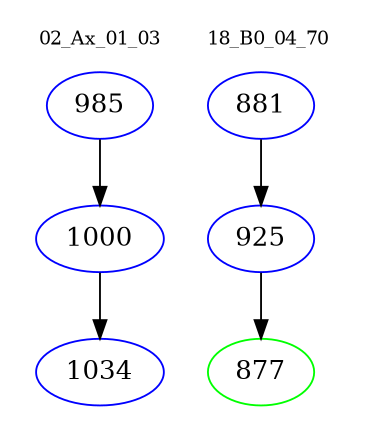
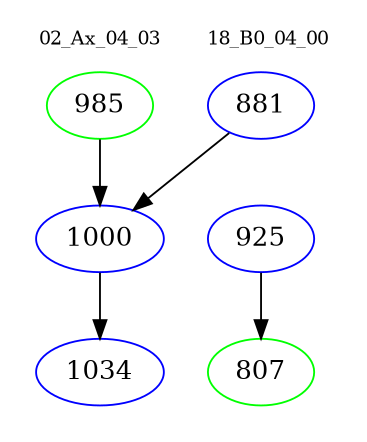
(100, 40) -> (100, 40)
(268, 40) -> (268, 40)
(100, 106) -> (100, 106)
(261, 163) -> (205, 153)
(261, 372) -> (261, 372)
